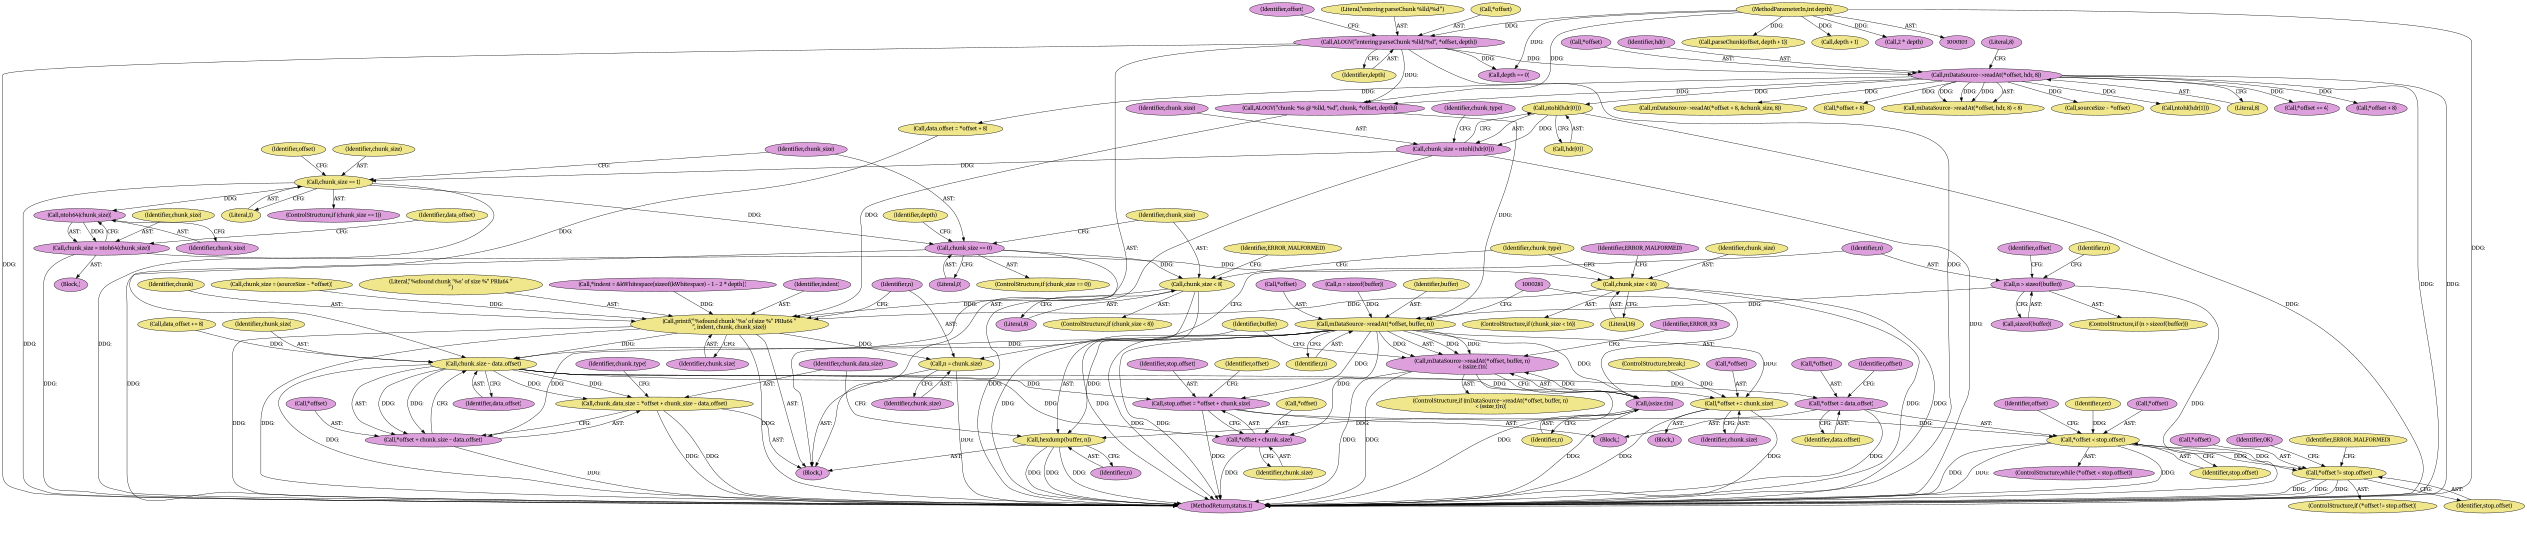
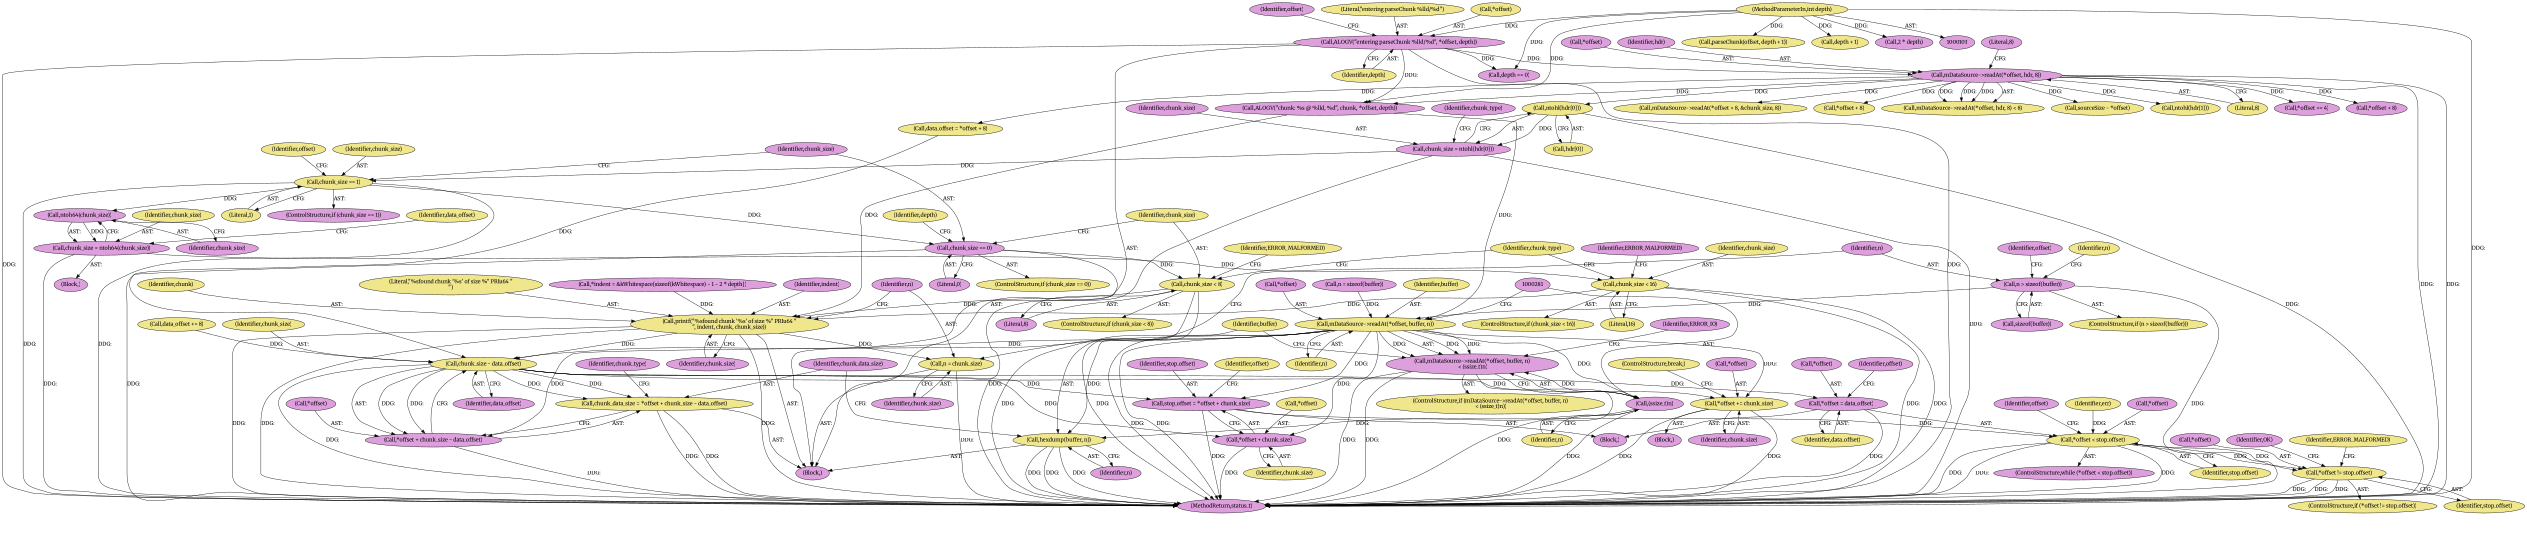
(282, 285) -> none
(1708, 384) -> (1708, 384)
